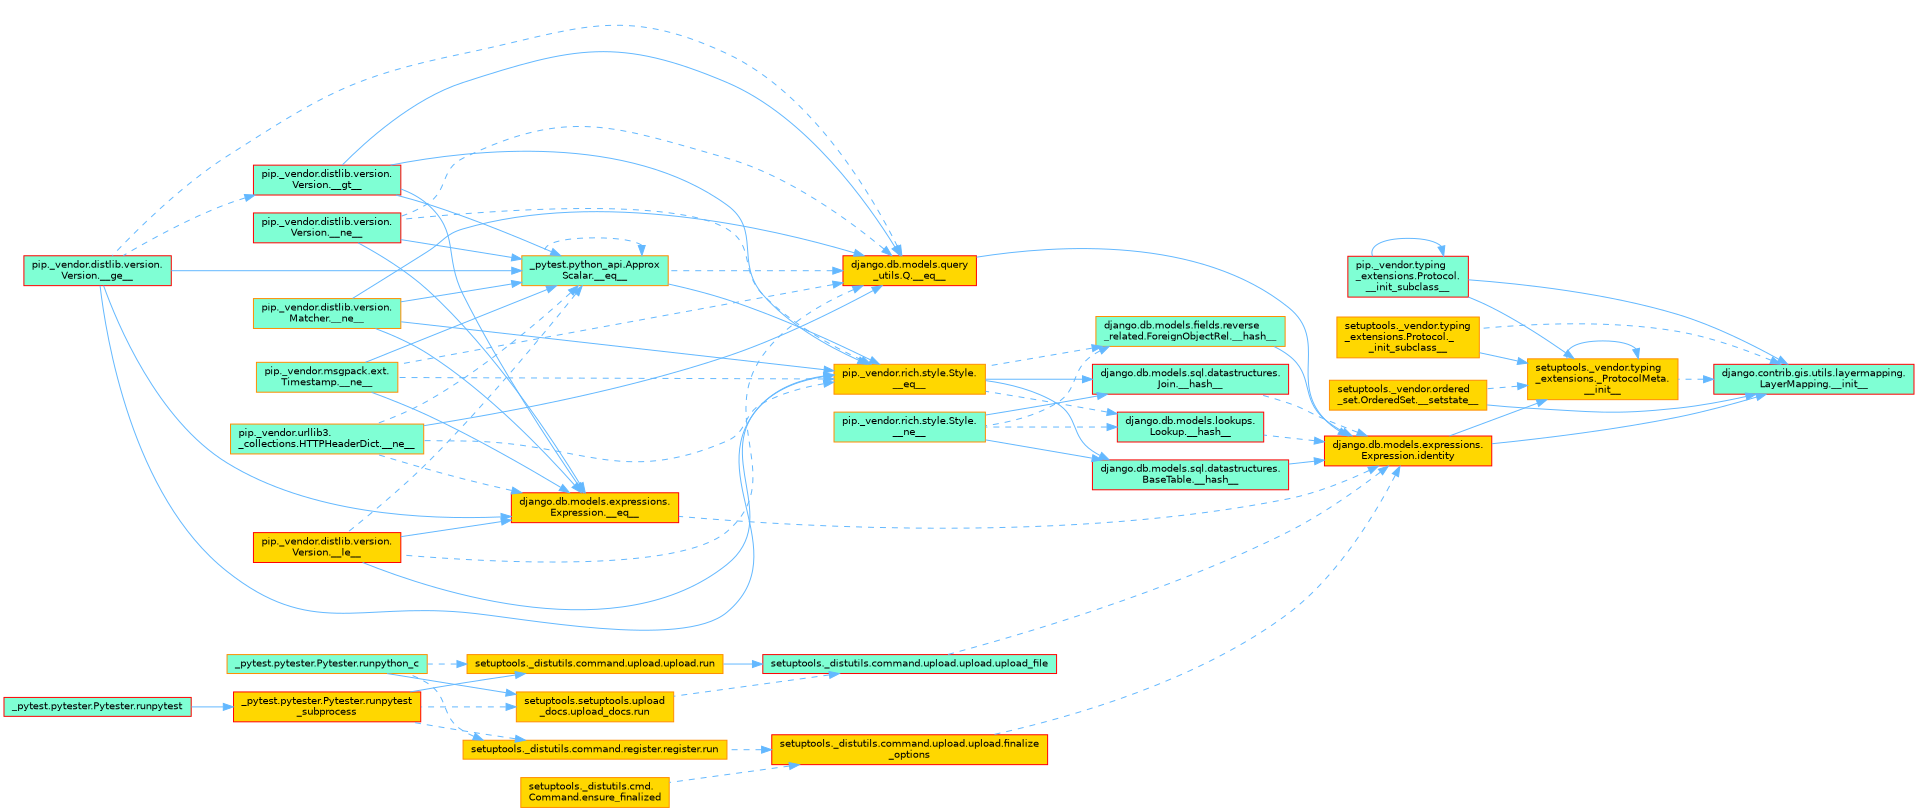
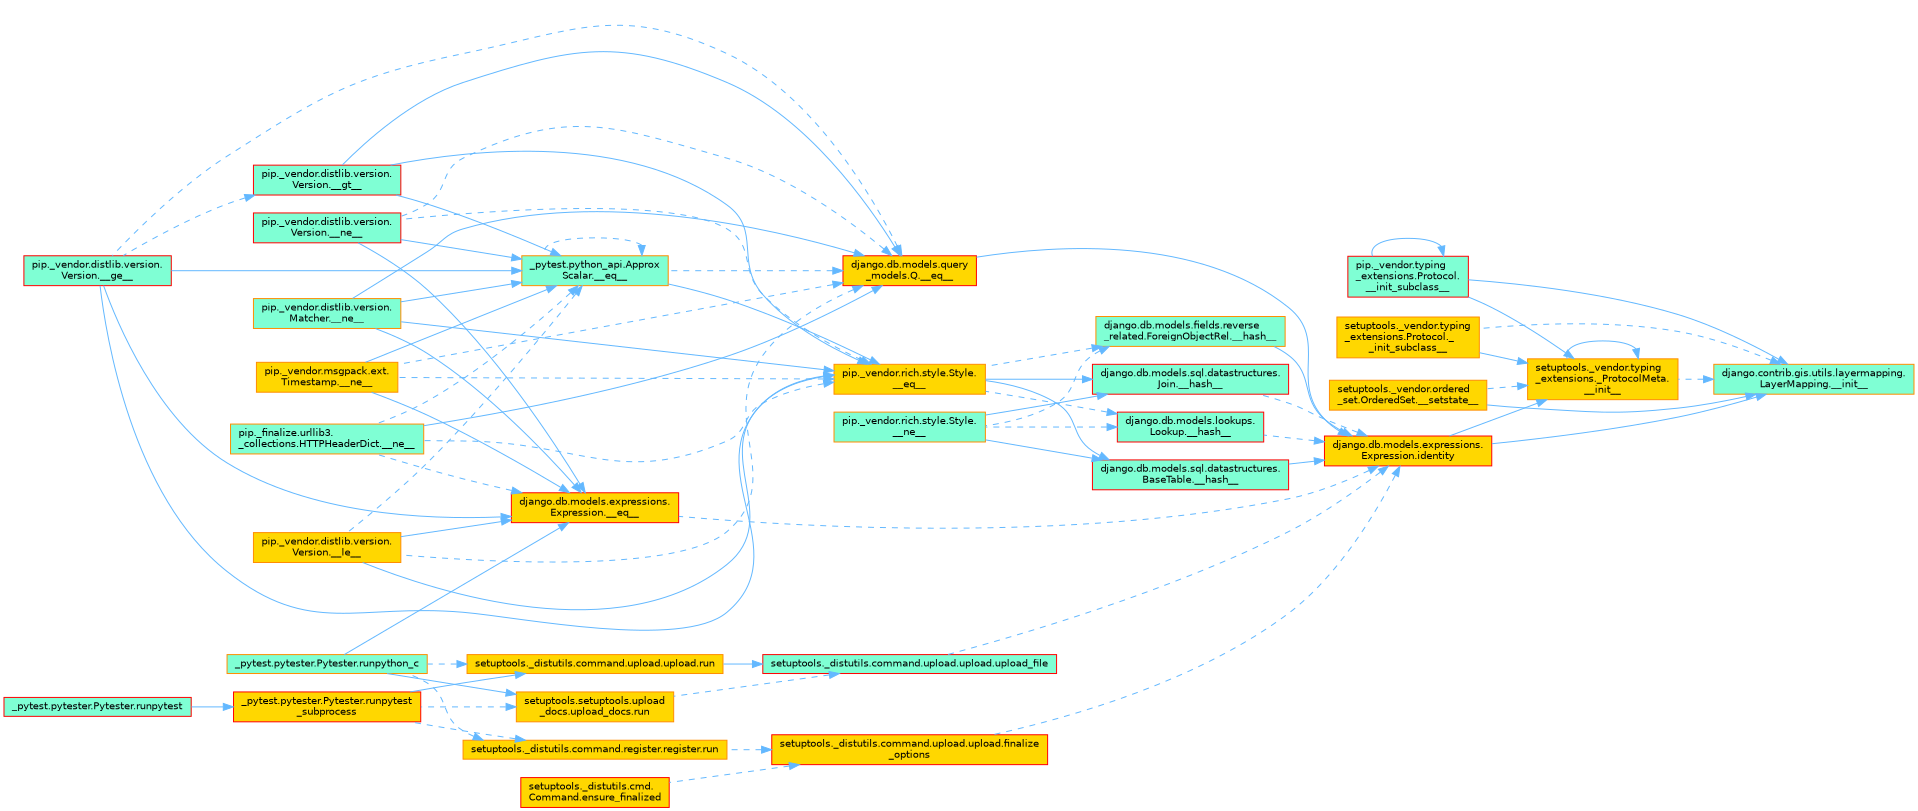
(910, 271) -> (910, 271)
(472, 312) -> (463, 585)
(327, 377) -> (327, 377)
(1814, 379) -> (1814, 379)
(327, 439) -> (327, 439)
(327, 548) -> (327, 548)
(595, 793) -> (595, 793)
